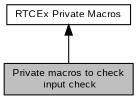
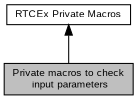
(69, 79) -> (69, 79)
